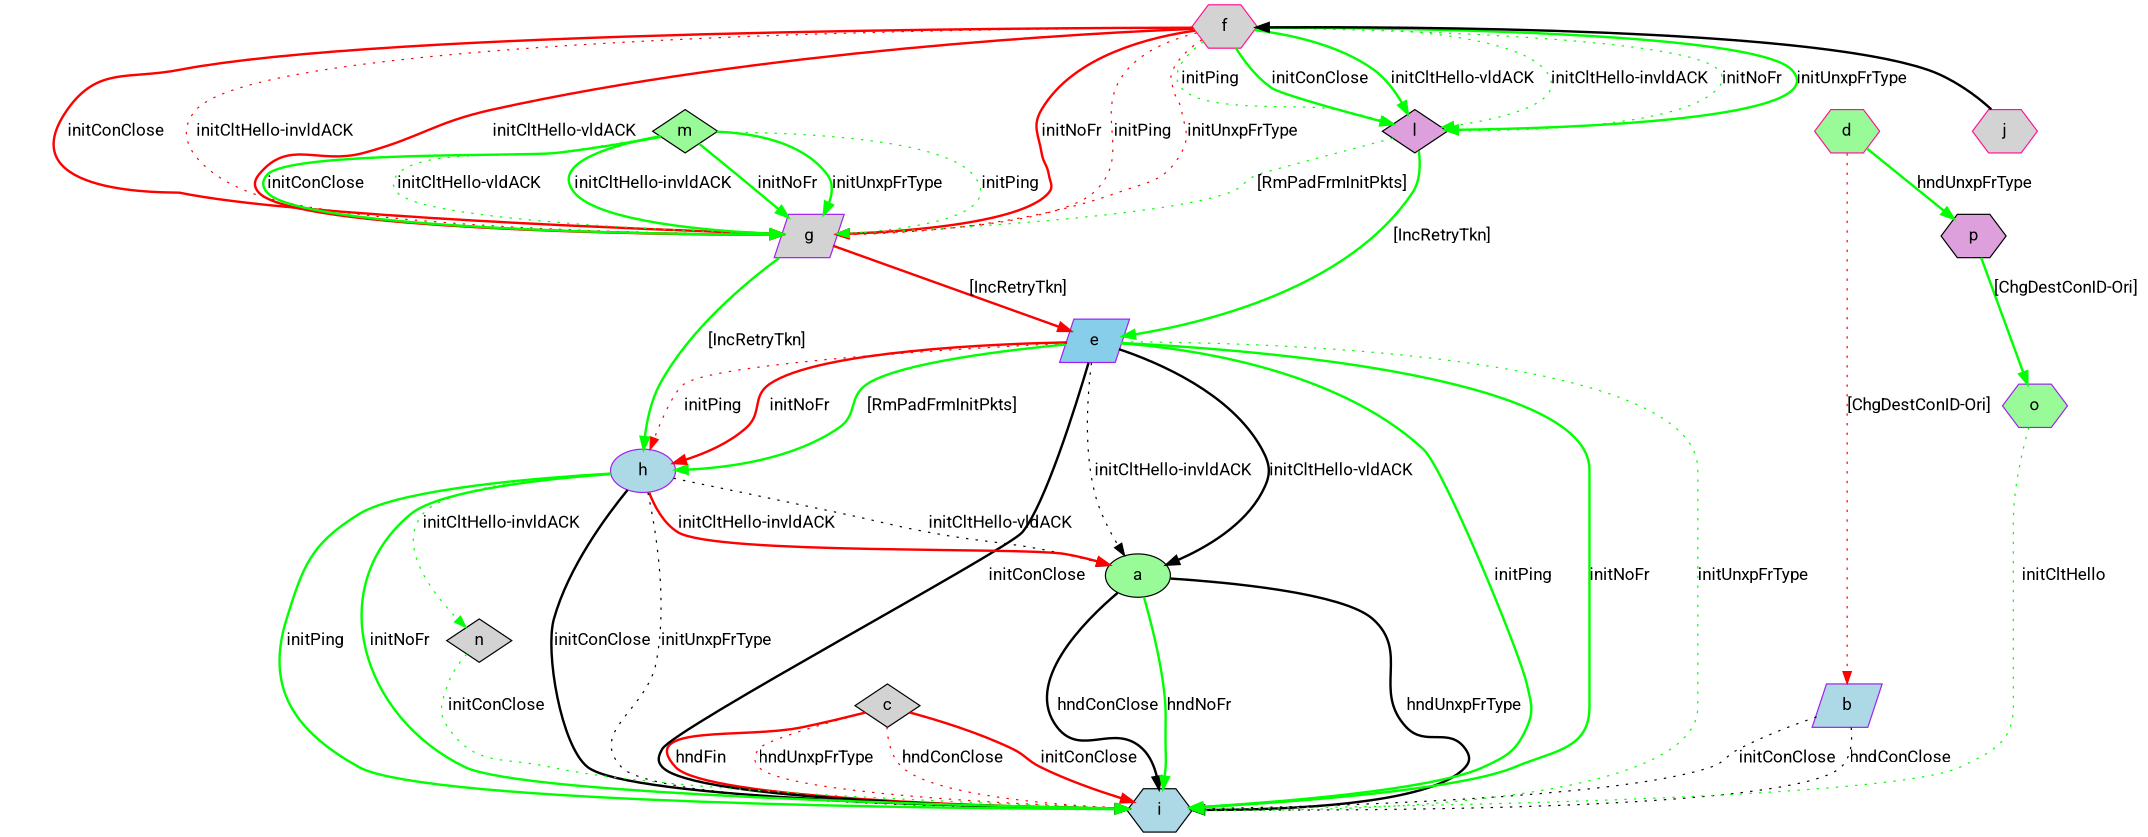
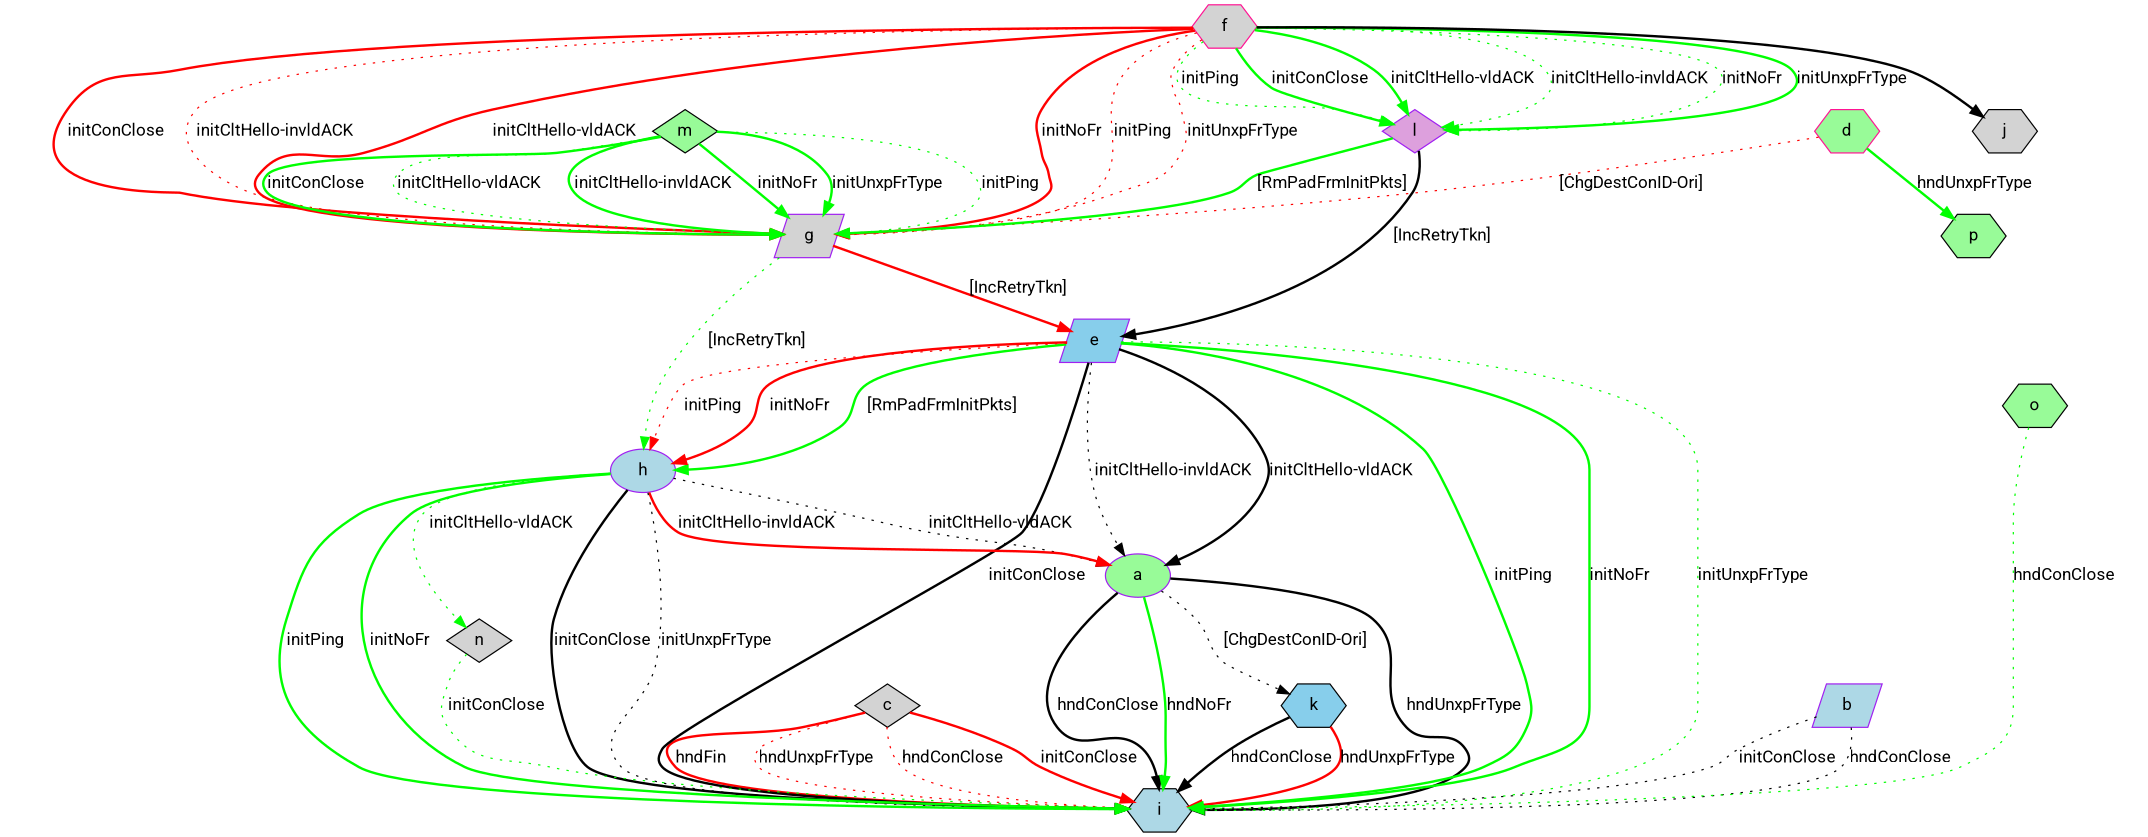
(1693, 37) -> (1731, 42)
(1415, 131) -> (1415, 131)
(2005, 131) -> (2005, 131)
(1127, 212) -> (1168, 206)
(1974, 236) -> (1974, 236)
(1307, 280) -> (1307, 280)
(2002, 315) -> none
(694, 335) -> (694, 335)
(2035, 406) -> (2035, 406)
(1847, 412) -> (1335, 201)
(504, 523) -> (504, 523)
(1138, 576) -> (1138, 576)
(2066, 576) -> (2066, 576)
none -> (1314, 706)
